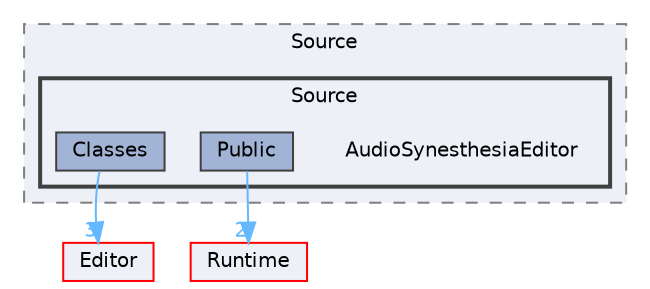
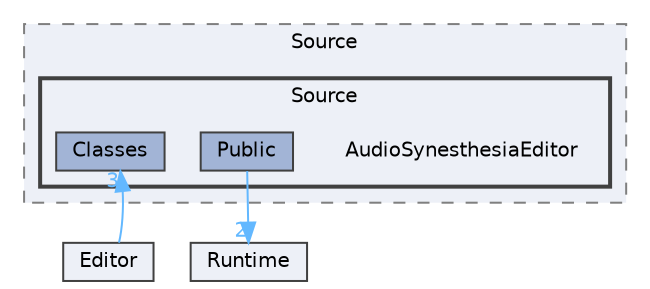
(96, 197) -> (122, 217)
(108, 262) -> (108, 262)
(249, 262) -> (249, 262)
